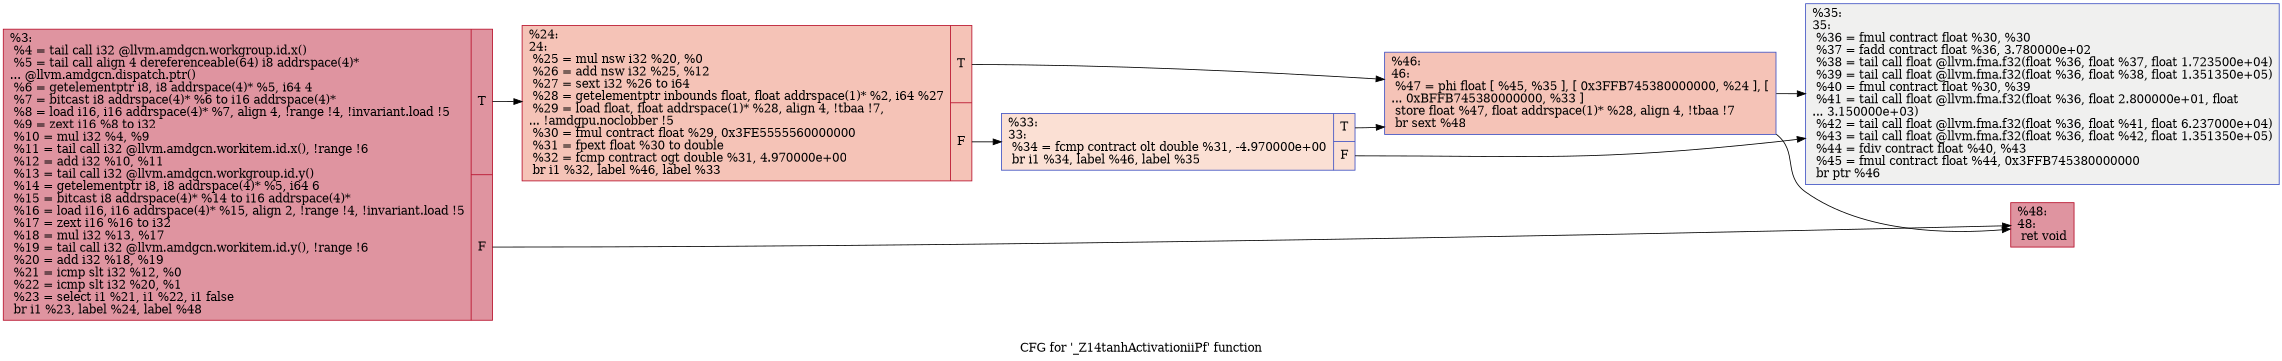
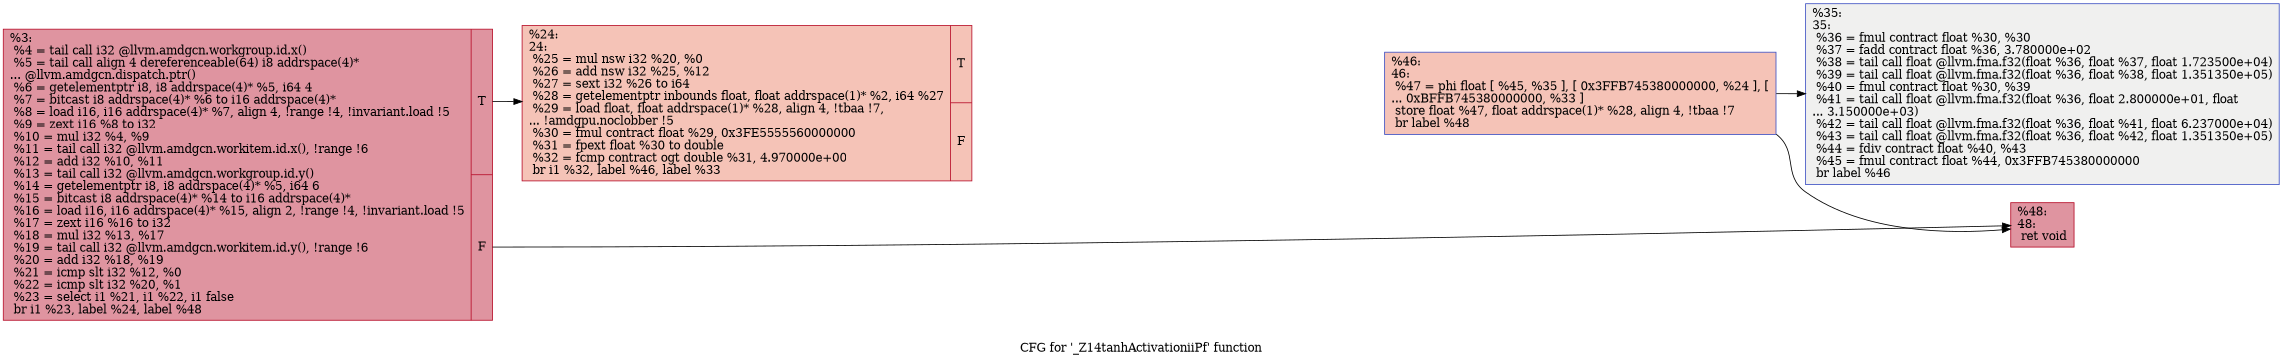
(1174, 69) -> none
(1429, 124) -> (1431, 124)
(1178, 142) -> none
(1846, 174) -> (1852, 174)
